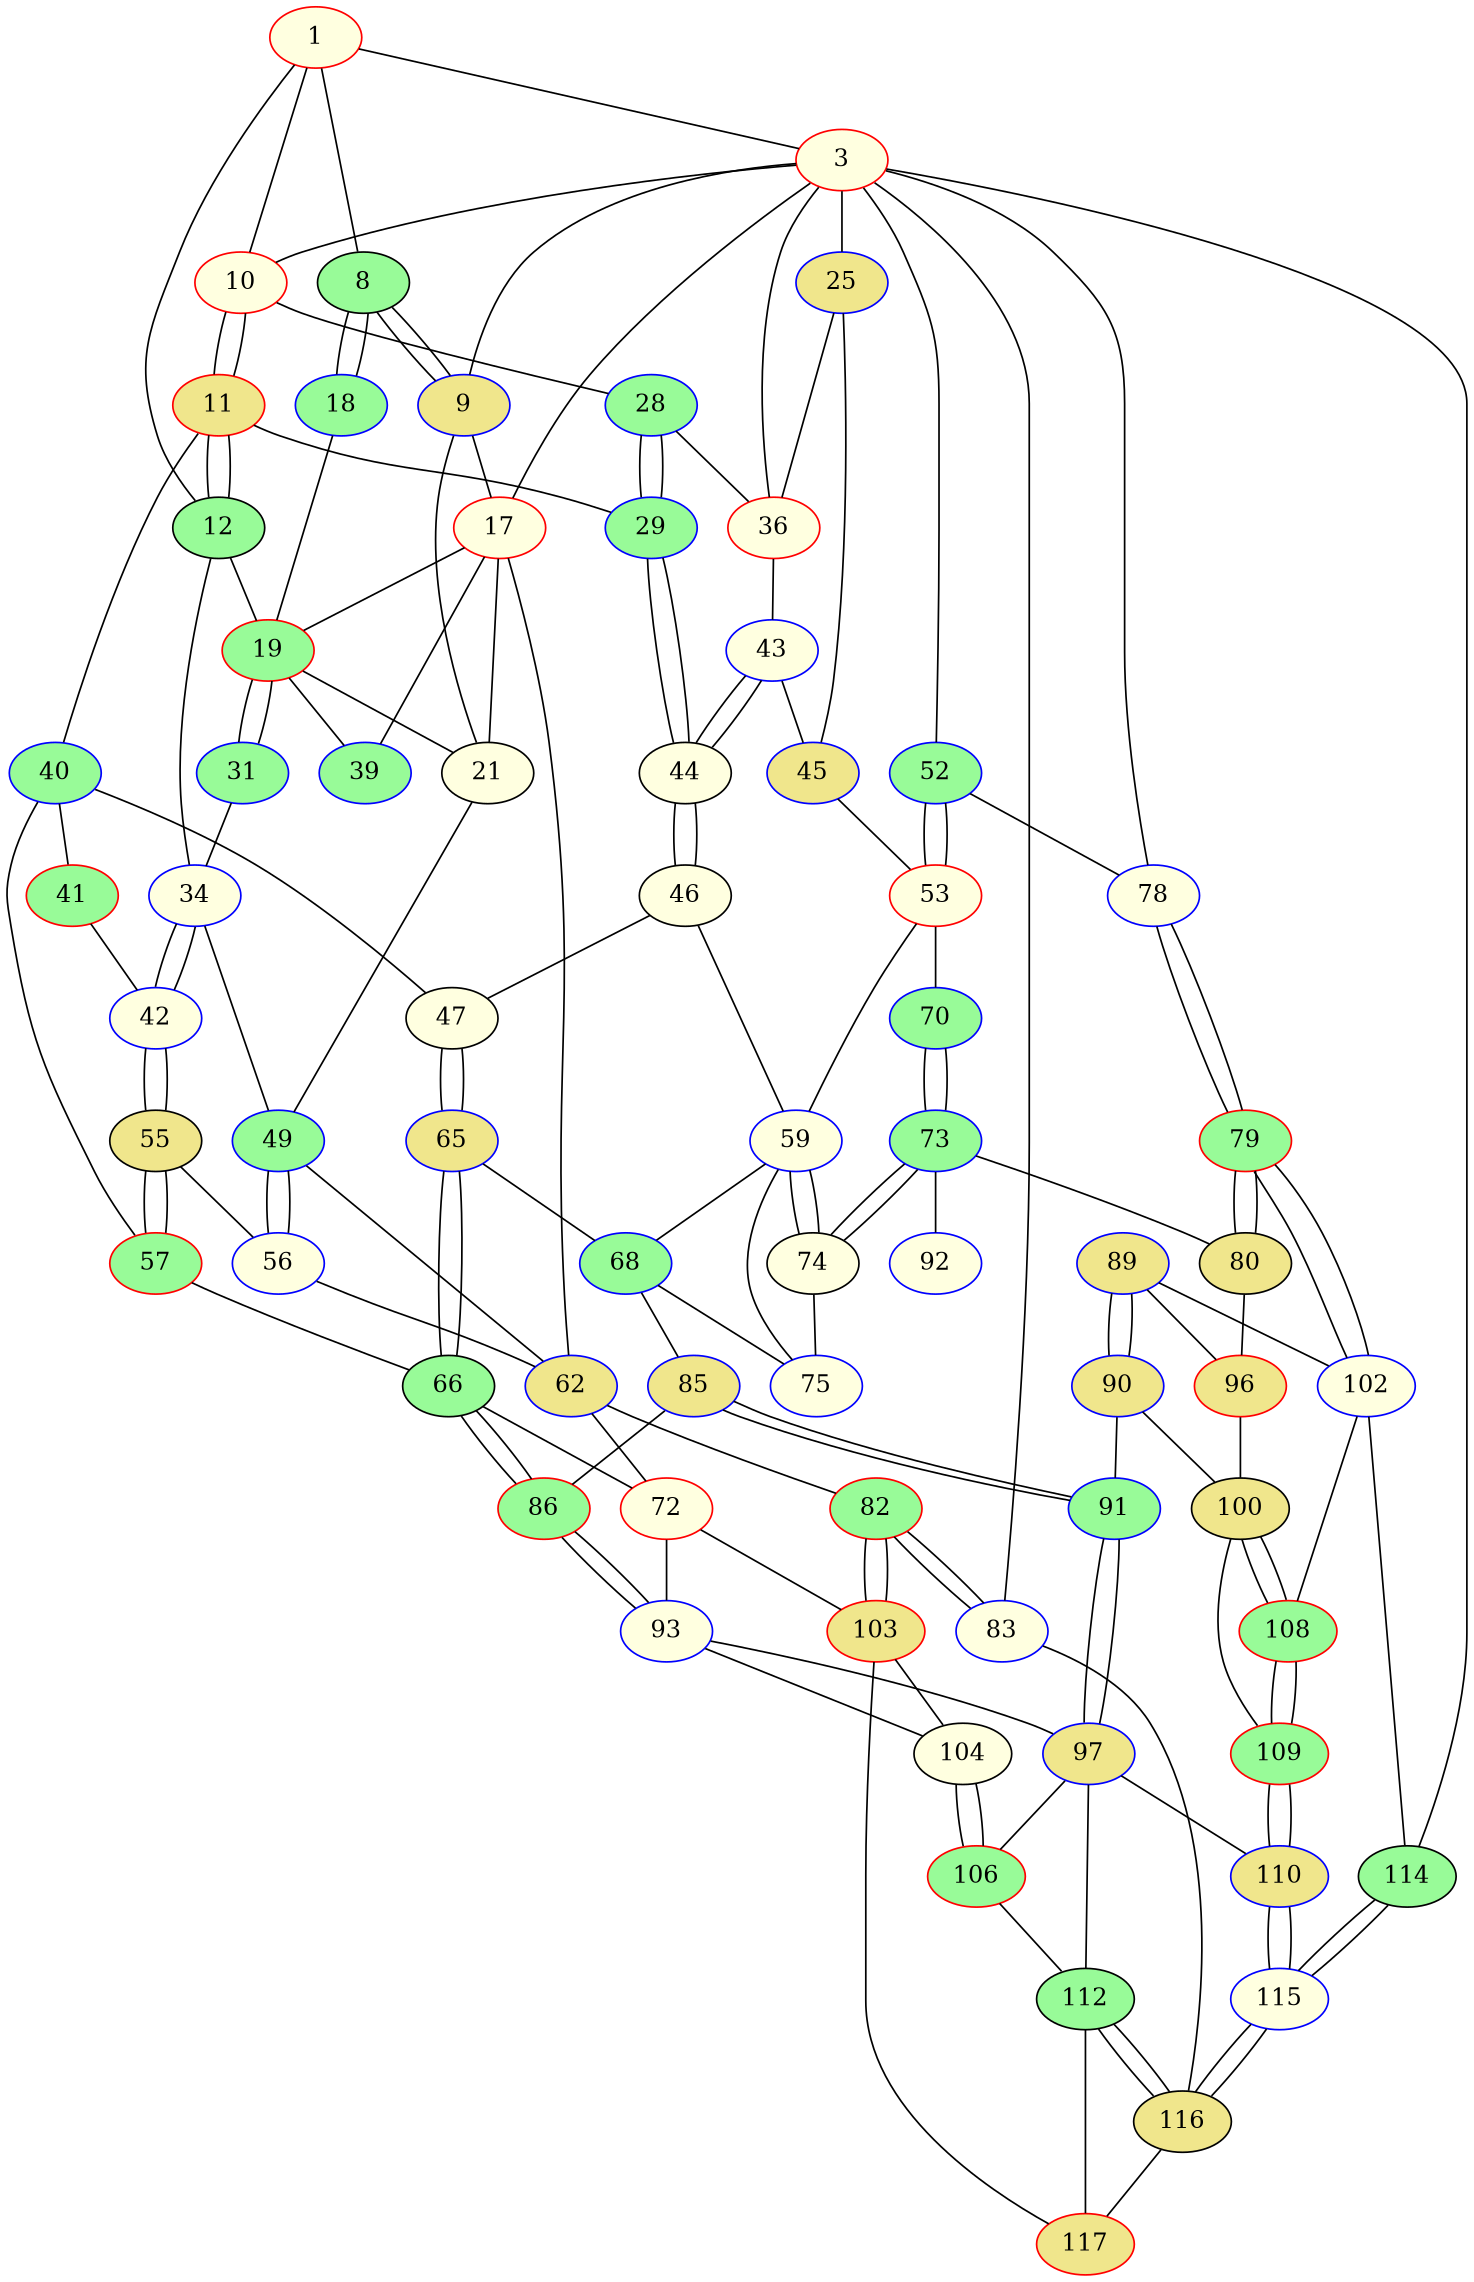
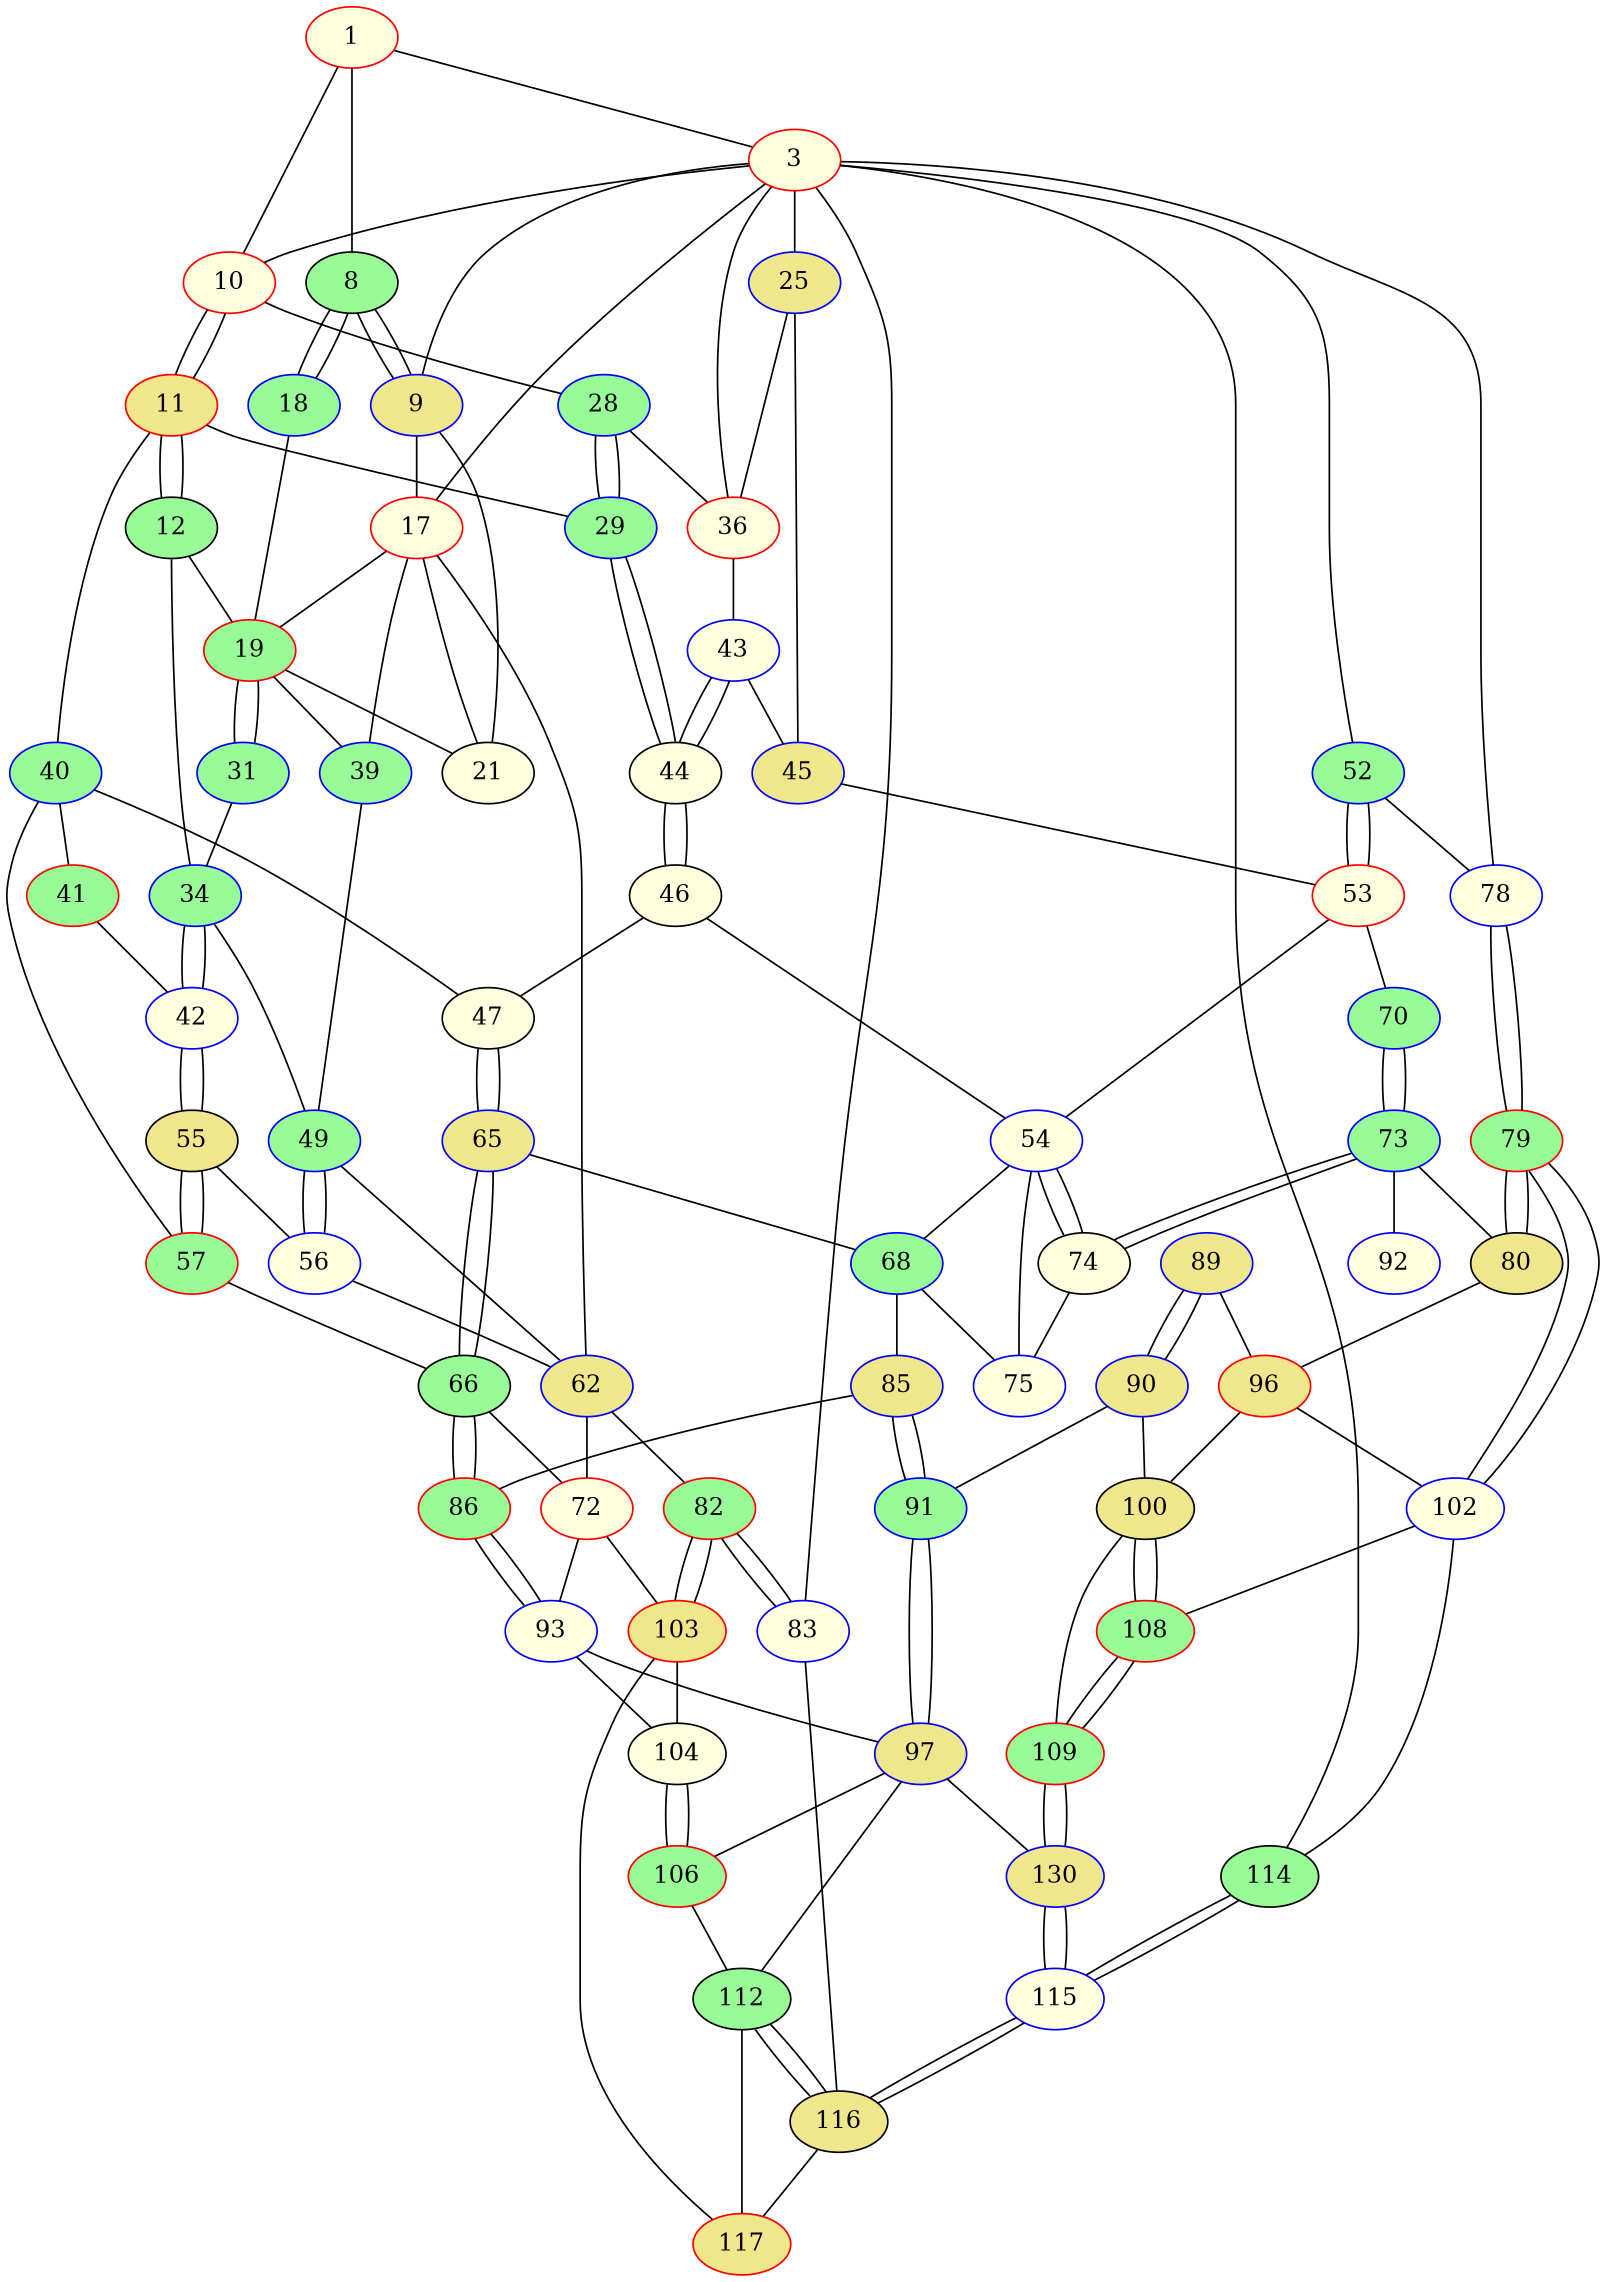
(171, 273) -> none
(195, 896) -> (195, 896)
(392, 942) -> (340, 957)
(796, 1141) -> (1036, 1141)
(1231, 1318) -> (1366, 1451)
(1280, 1876) -> (1055, 1876)
